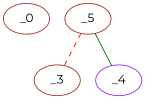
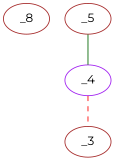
(26, 19) -> (26, 19)
(73, 50) -> (88, 111)
